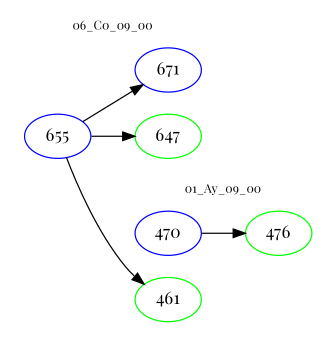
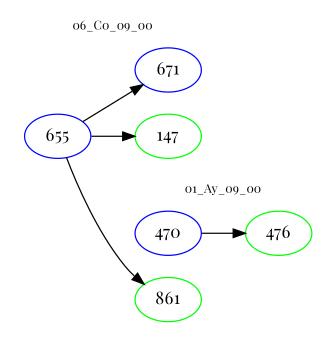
(168, 136) -> (168, 136)
(168, 300) -> (168, 300)
